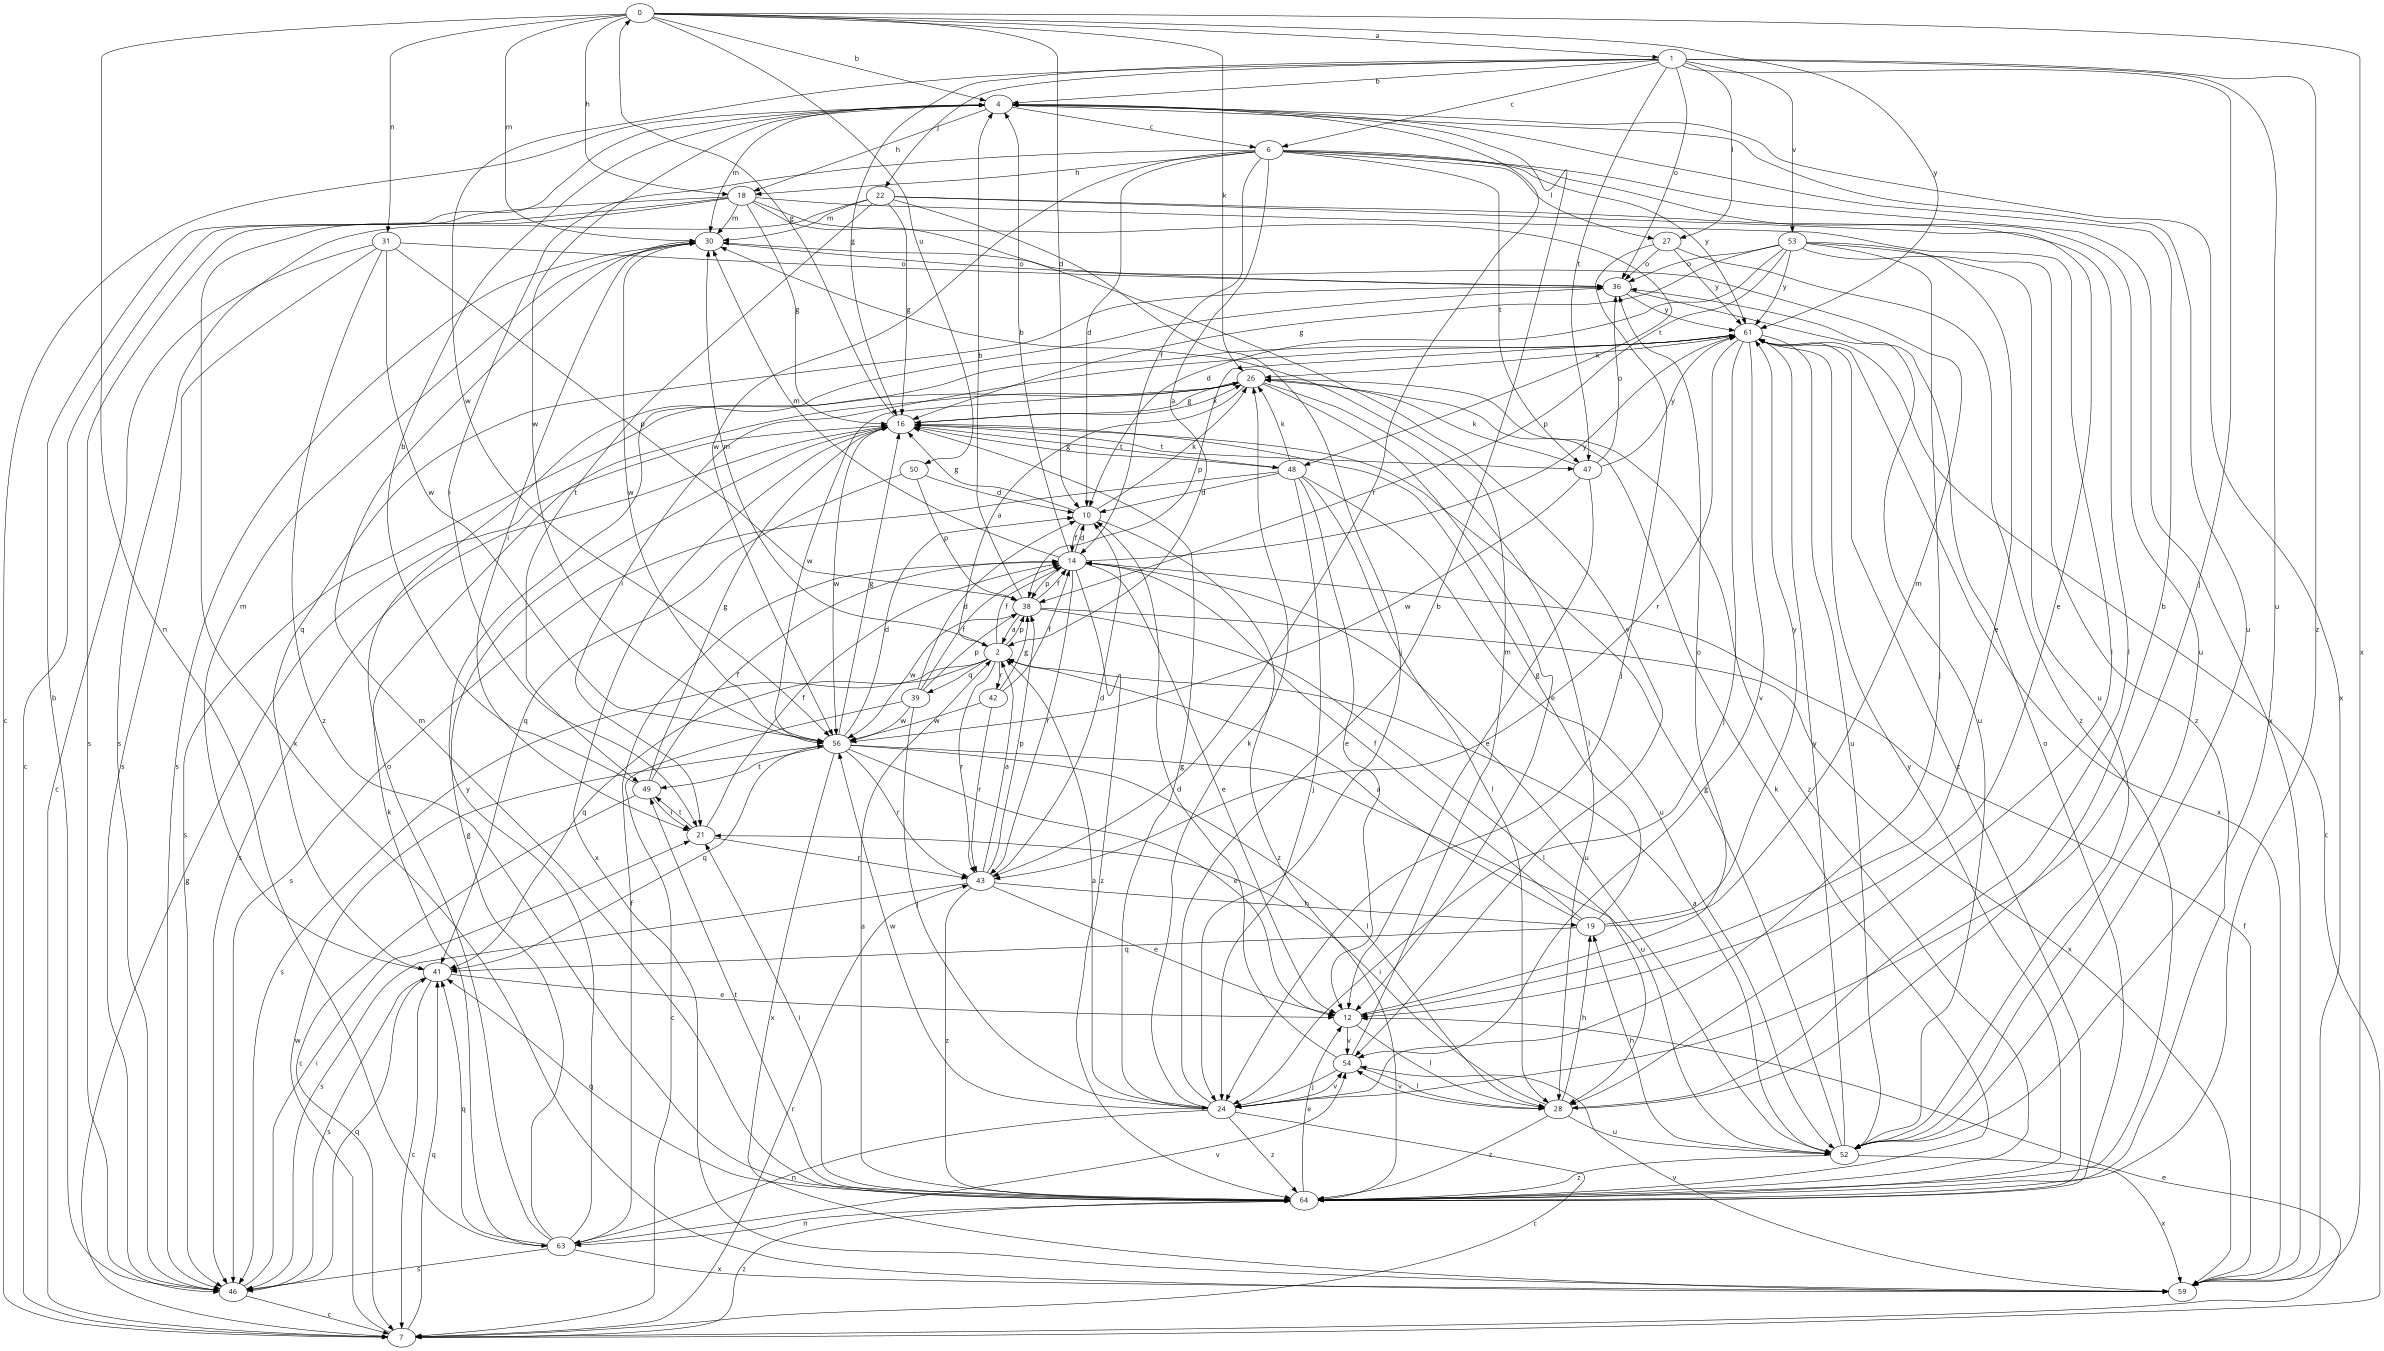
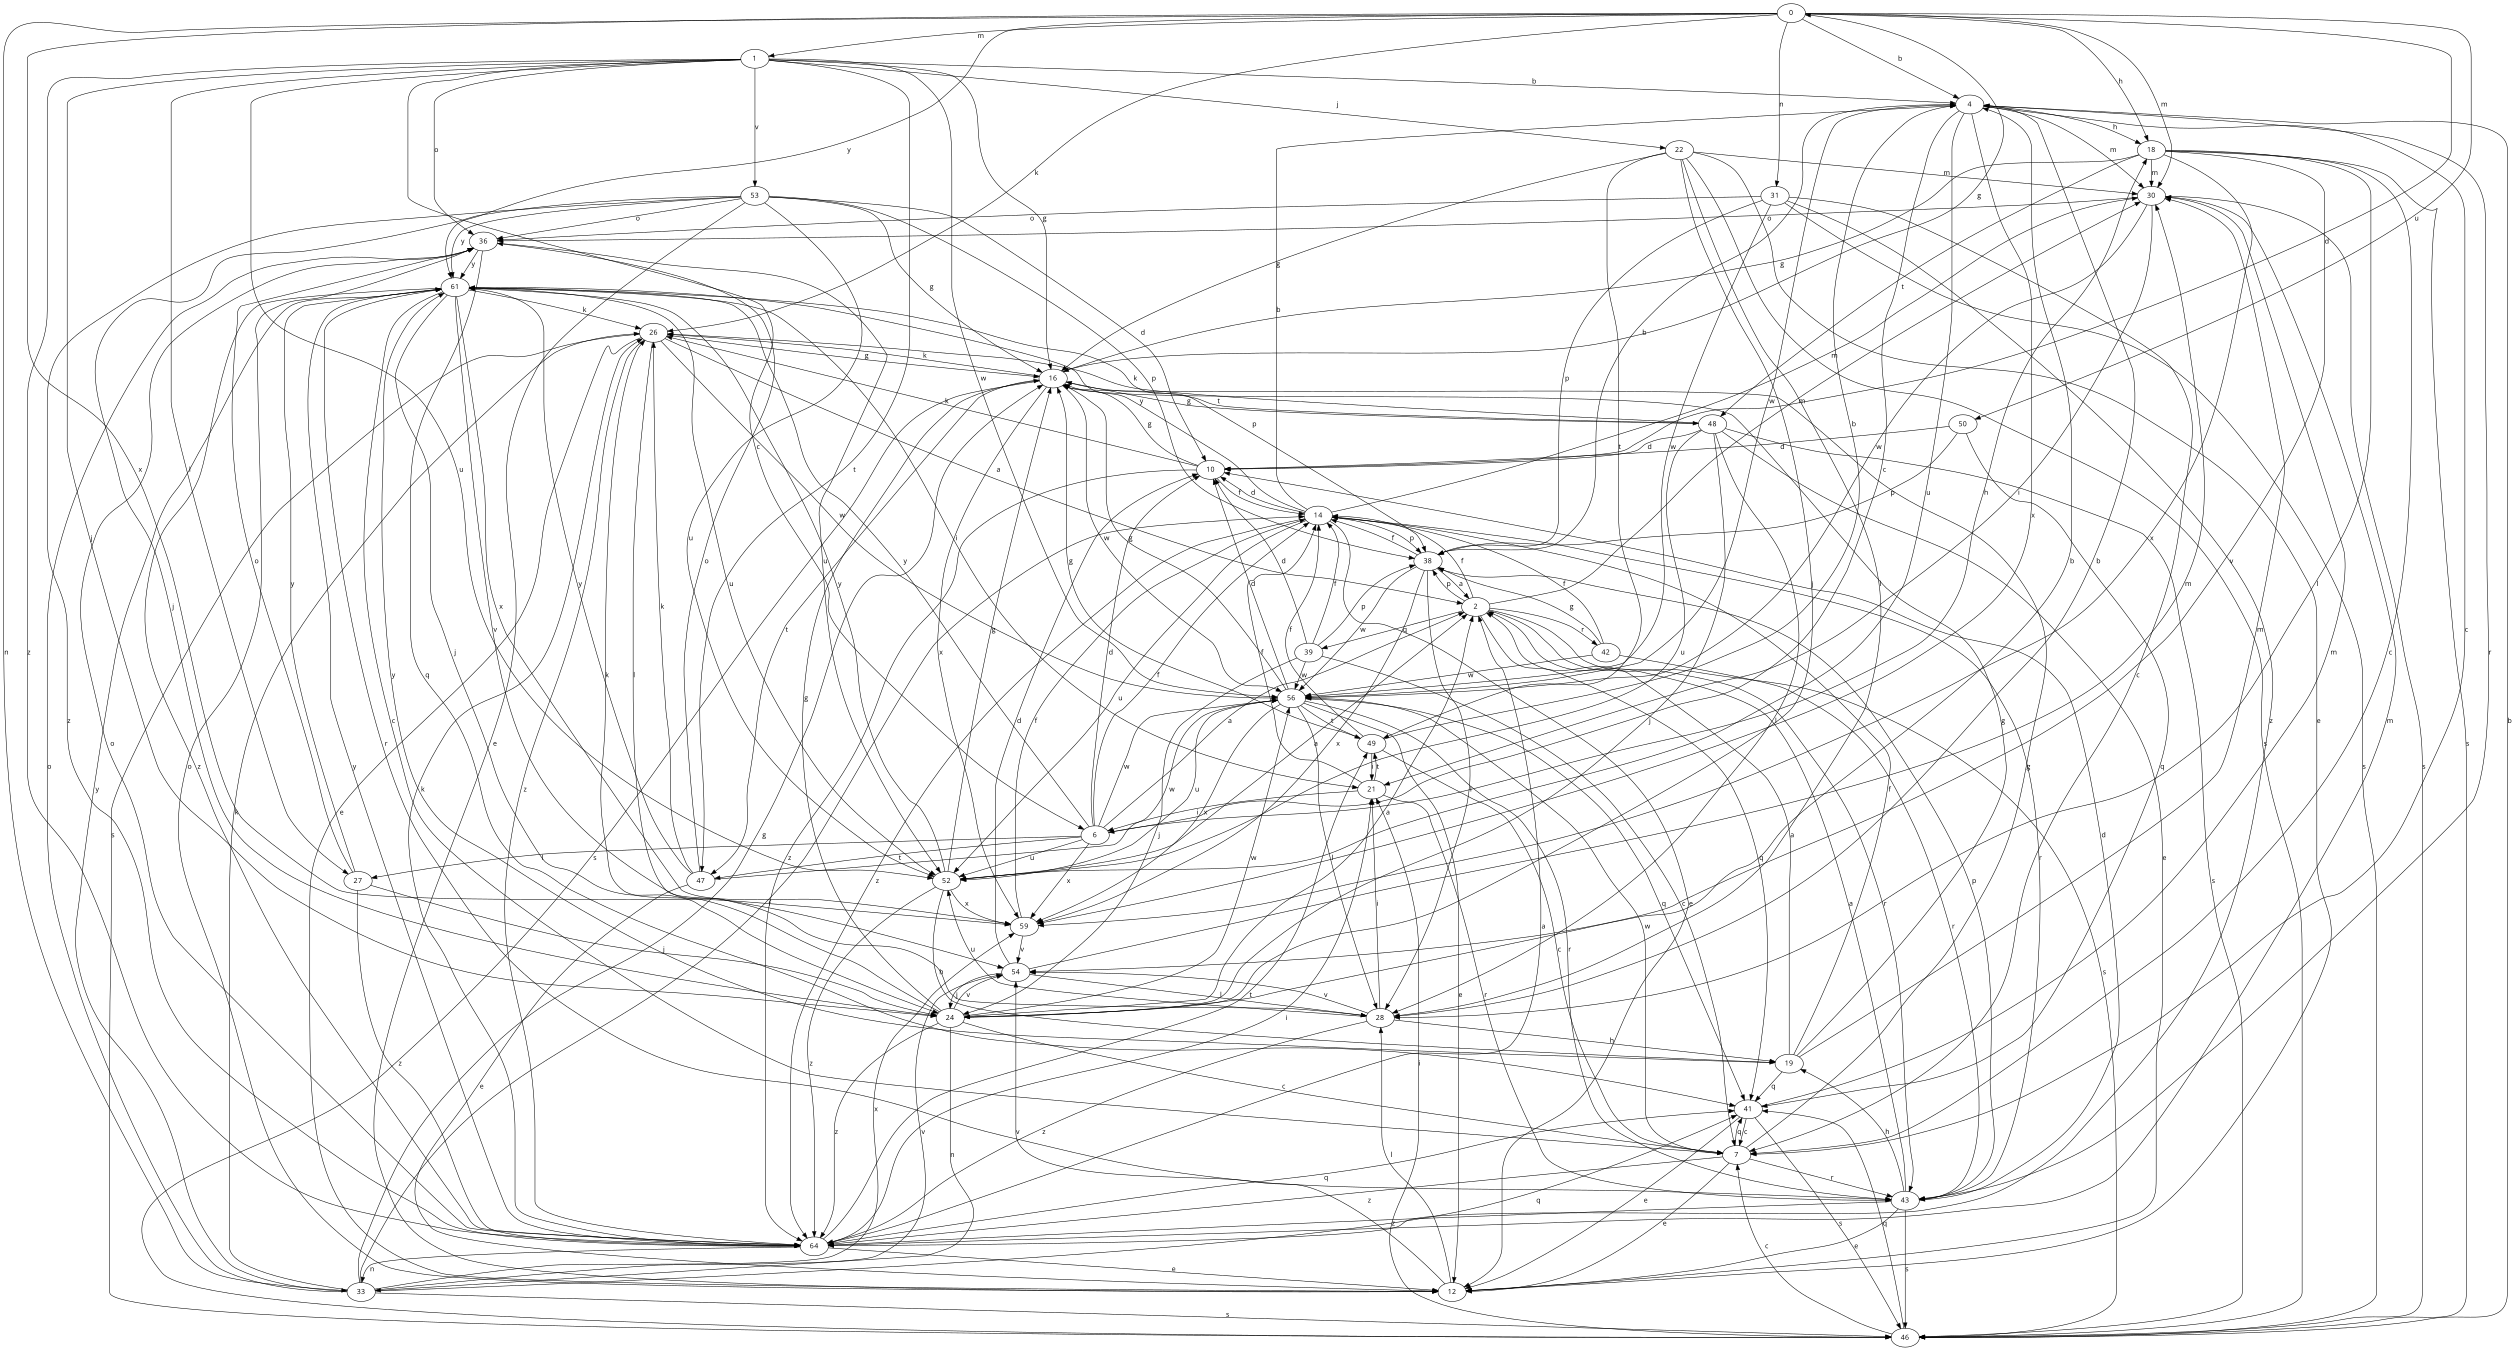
(1378, 36) -> (981, 36)
(556, 237) -> (1209, 806)
(561, 1246) -> (361, 1292)
